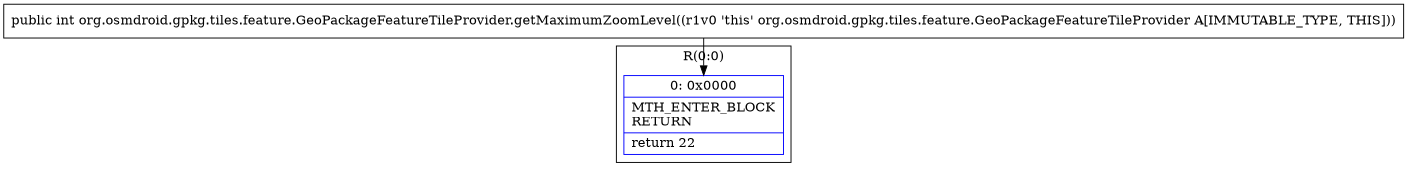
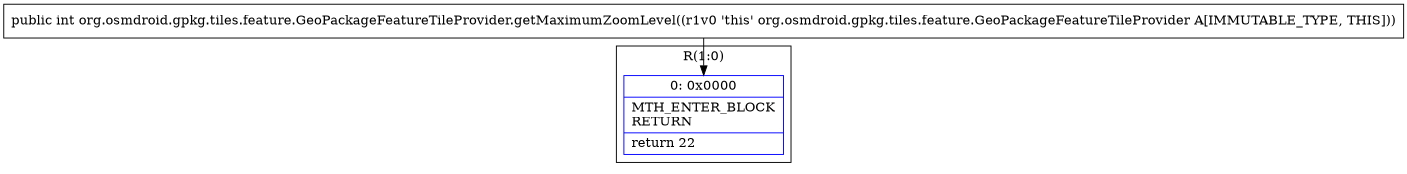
(704, 57) -> (704, 57)
